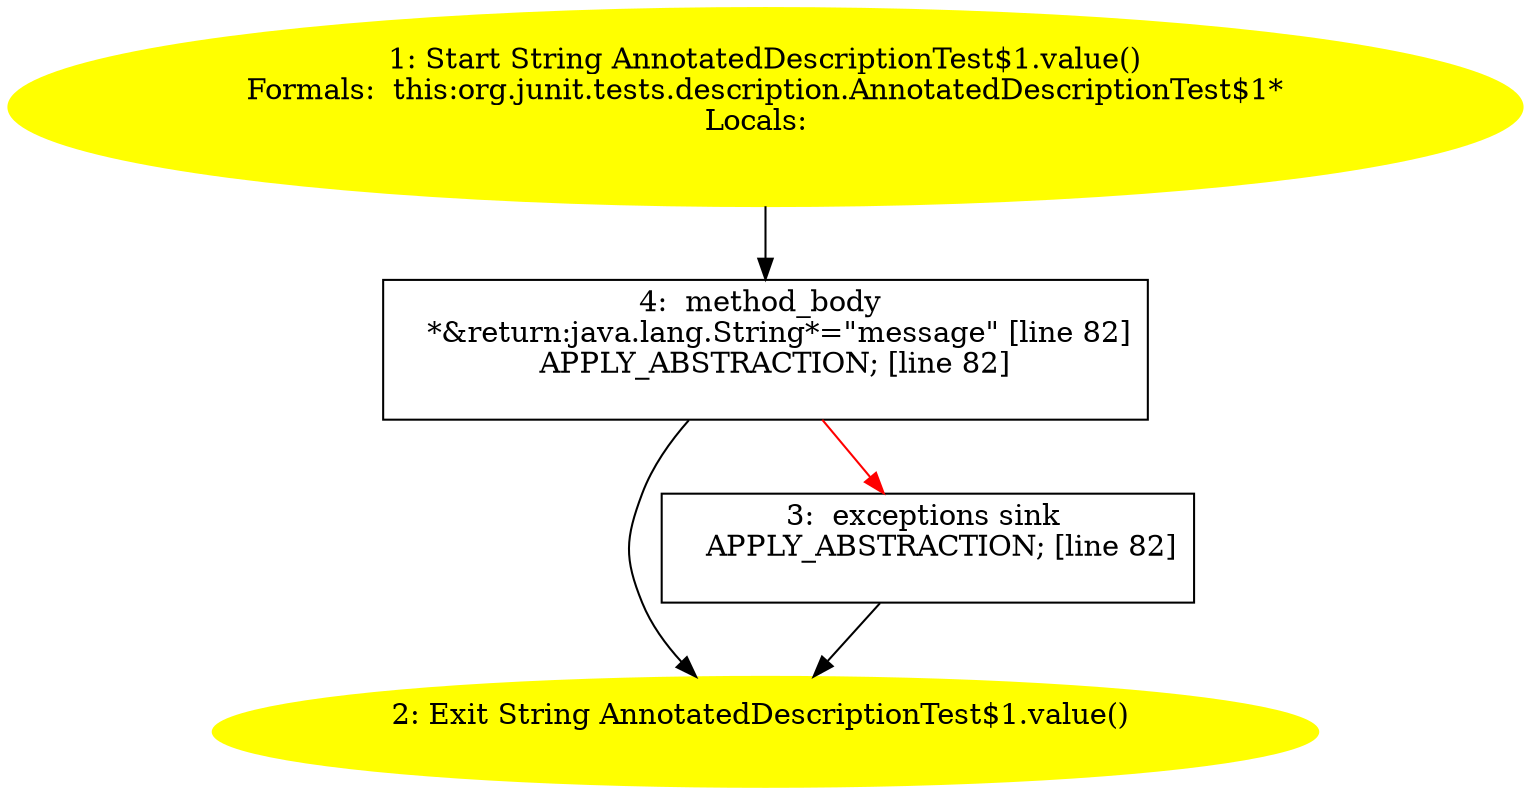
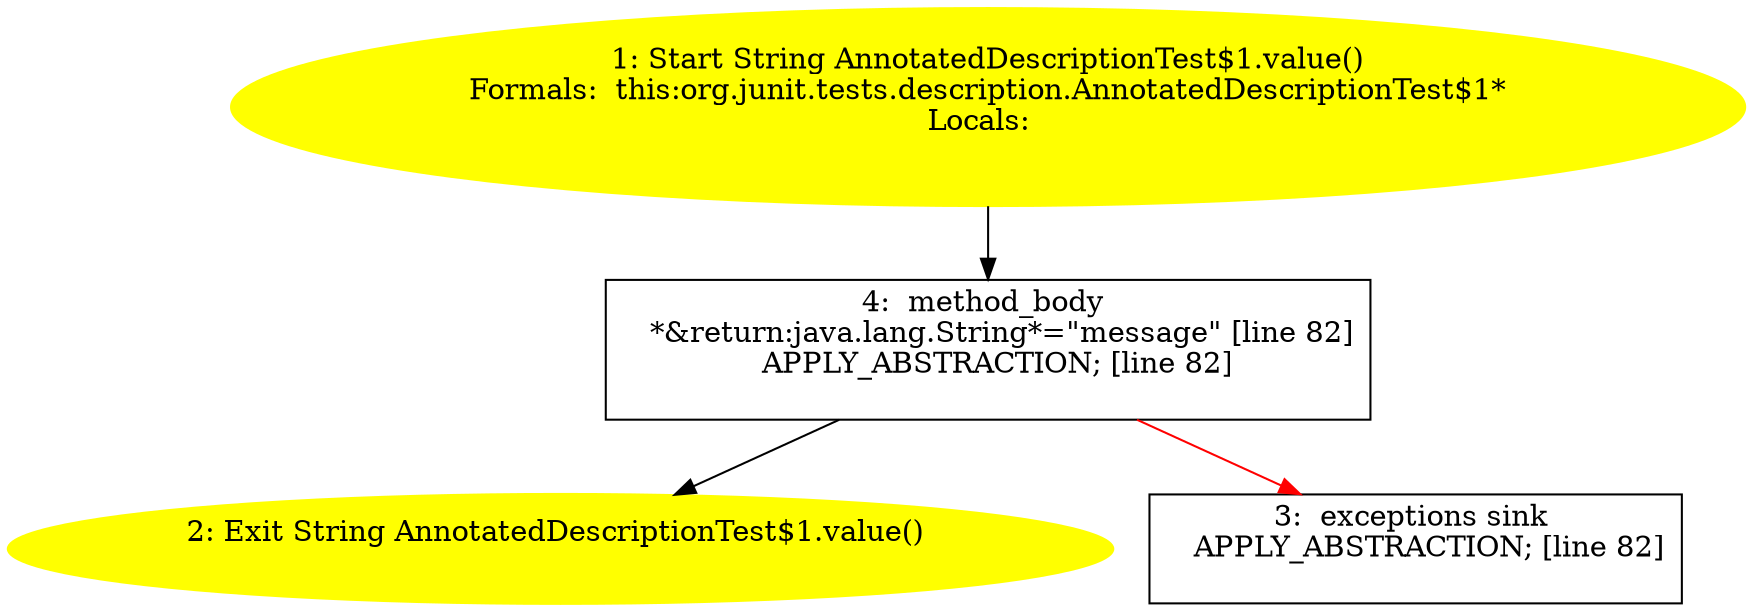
(854, 632) -> none
